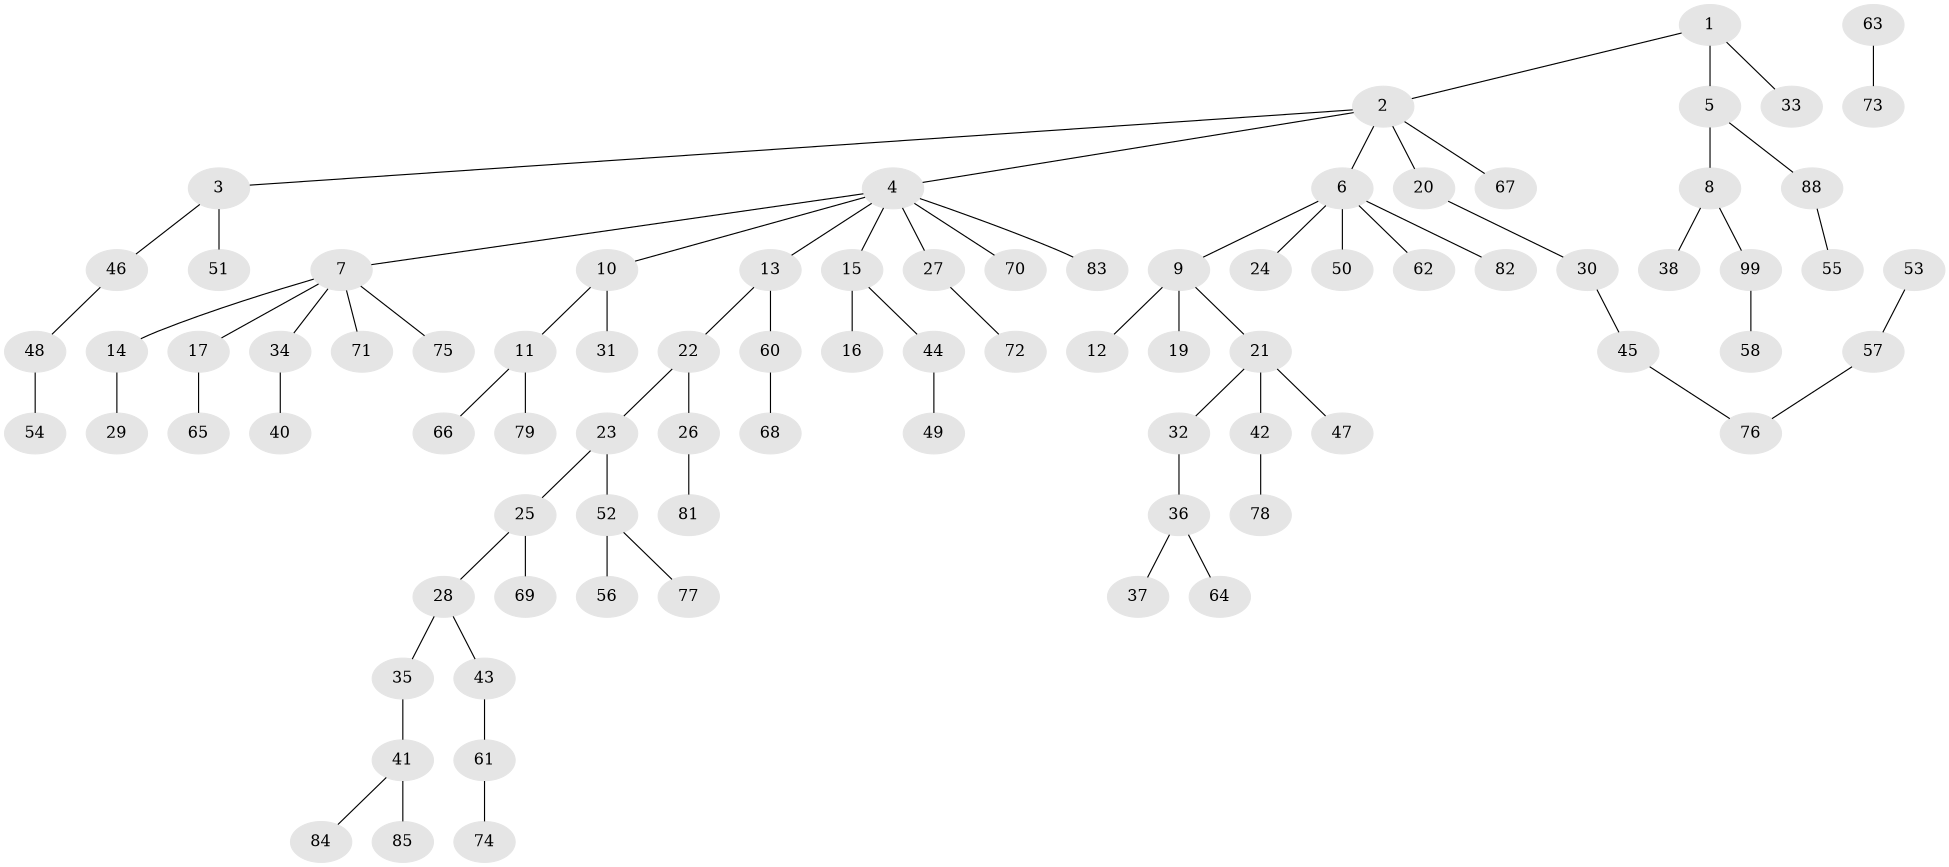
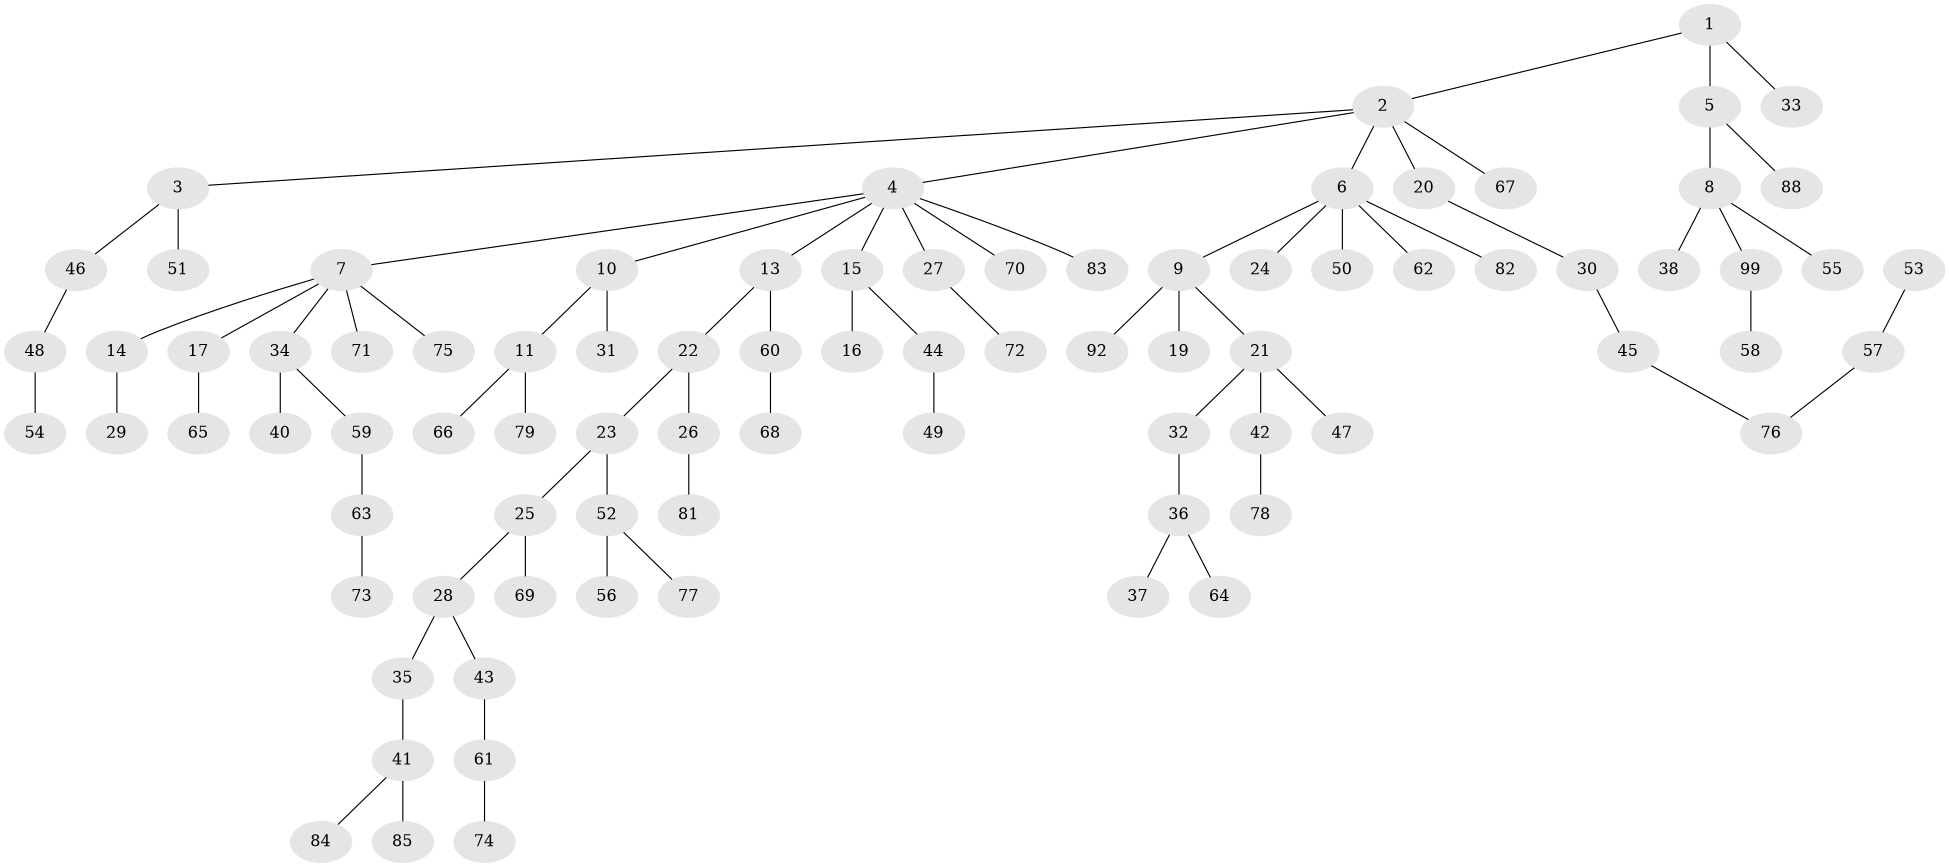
(1822, 229) -> (1771, 229)
(1097, 352) -> (1097, 352)
none -> (362, 433)
